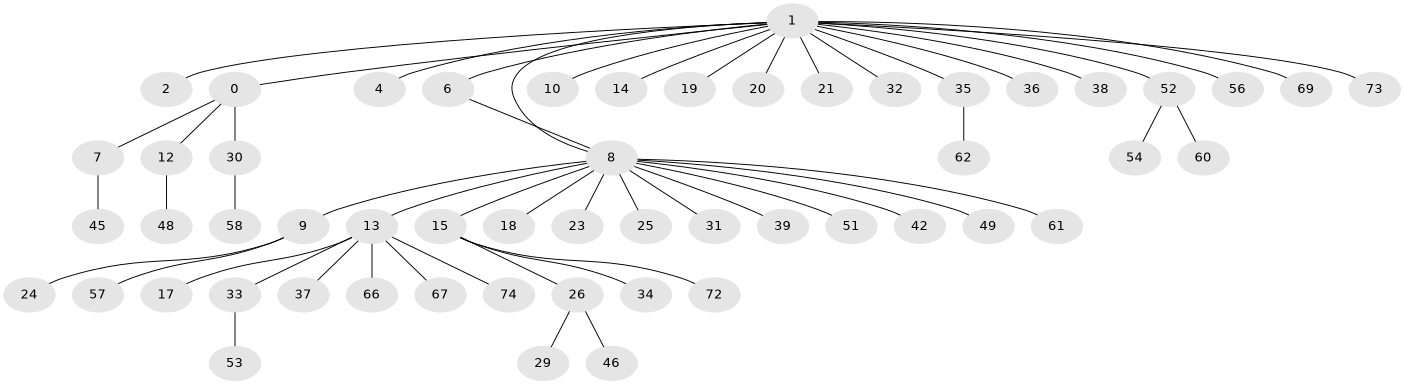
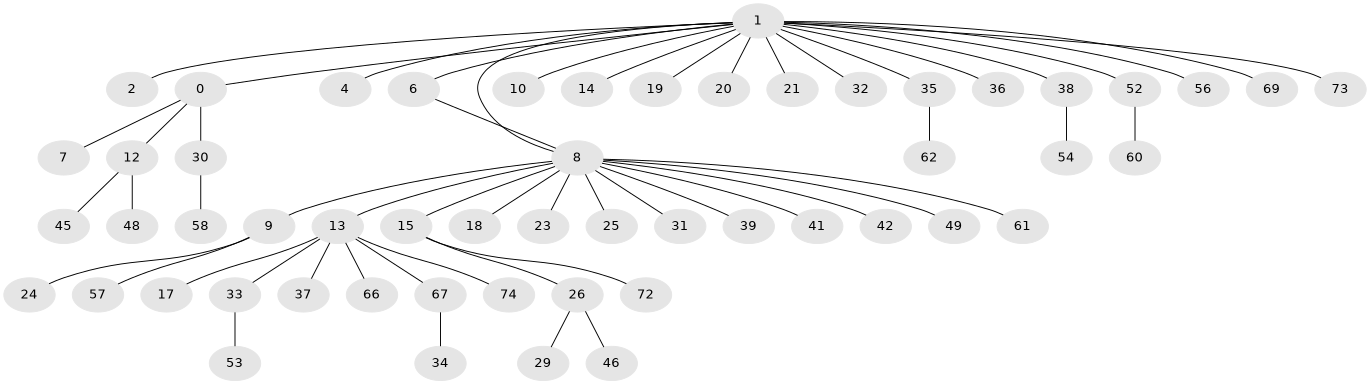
(1152, 124) -> (1067, 124)
(98, 192) -> (98, 192)
(851, 226) -> (817, 226)
(573, 266) -> (440, 329)
